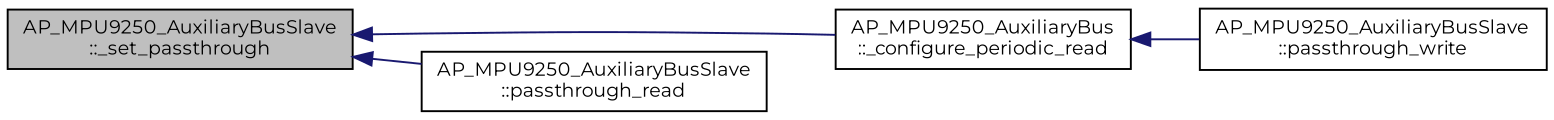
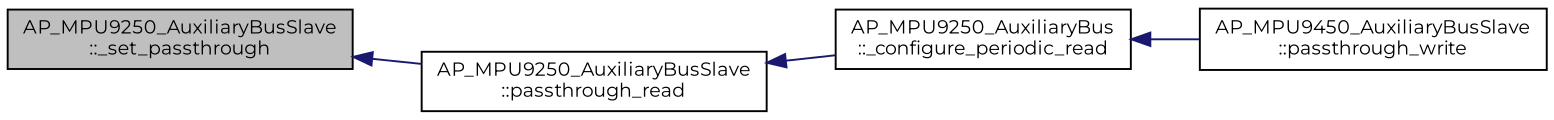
(604, 32) -> (811, 58)
(1373, 39) -> (1373, 39)
